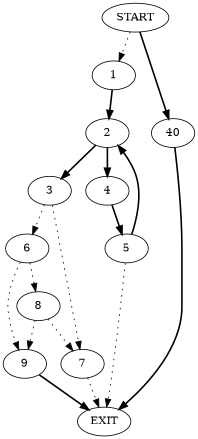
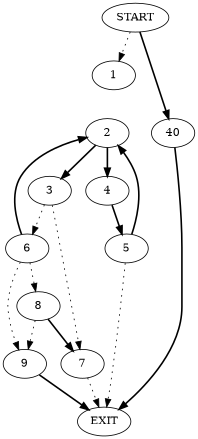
(111, 100) -> (24, 172)
(58, 332) -> (58, 332)
